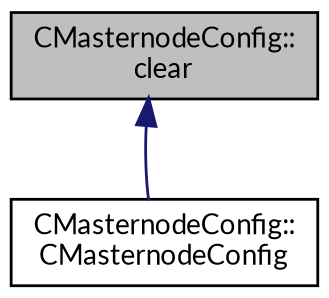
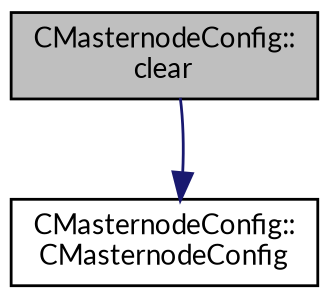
(146, 163) -> (183, 135)
